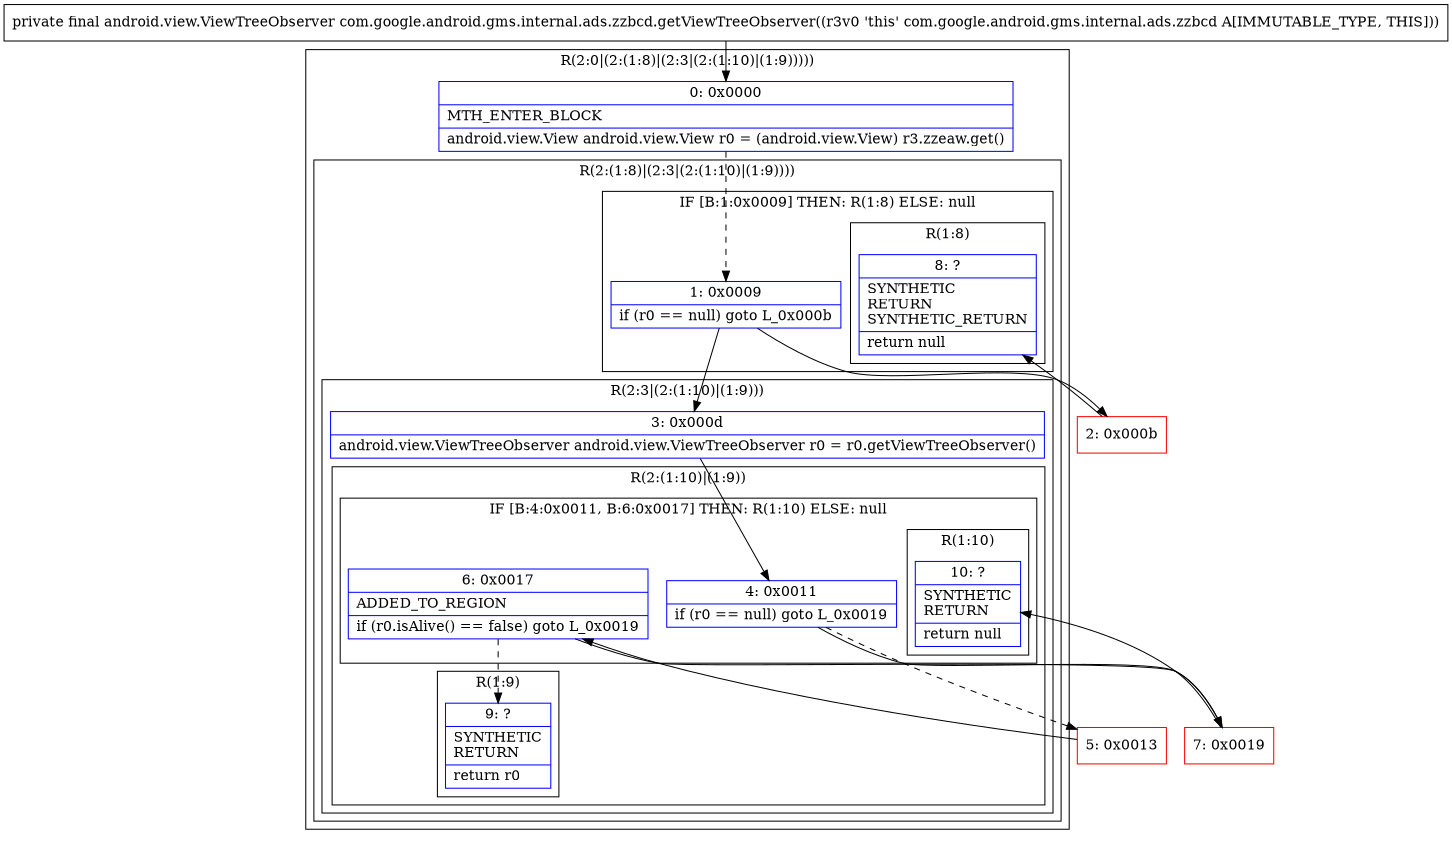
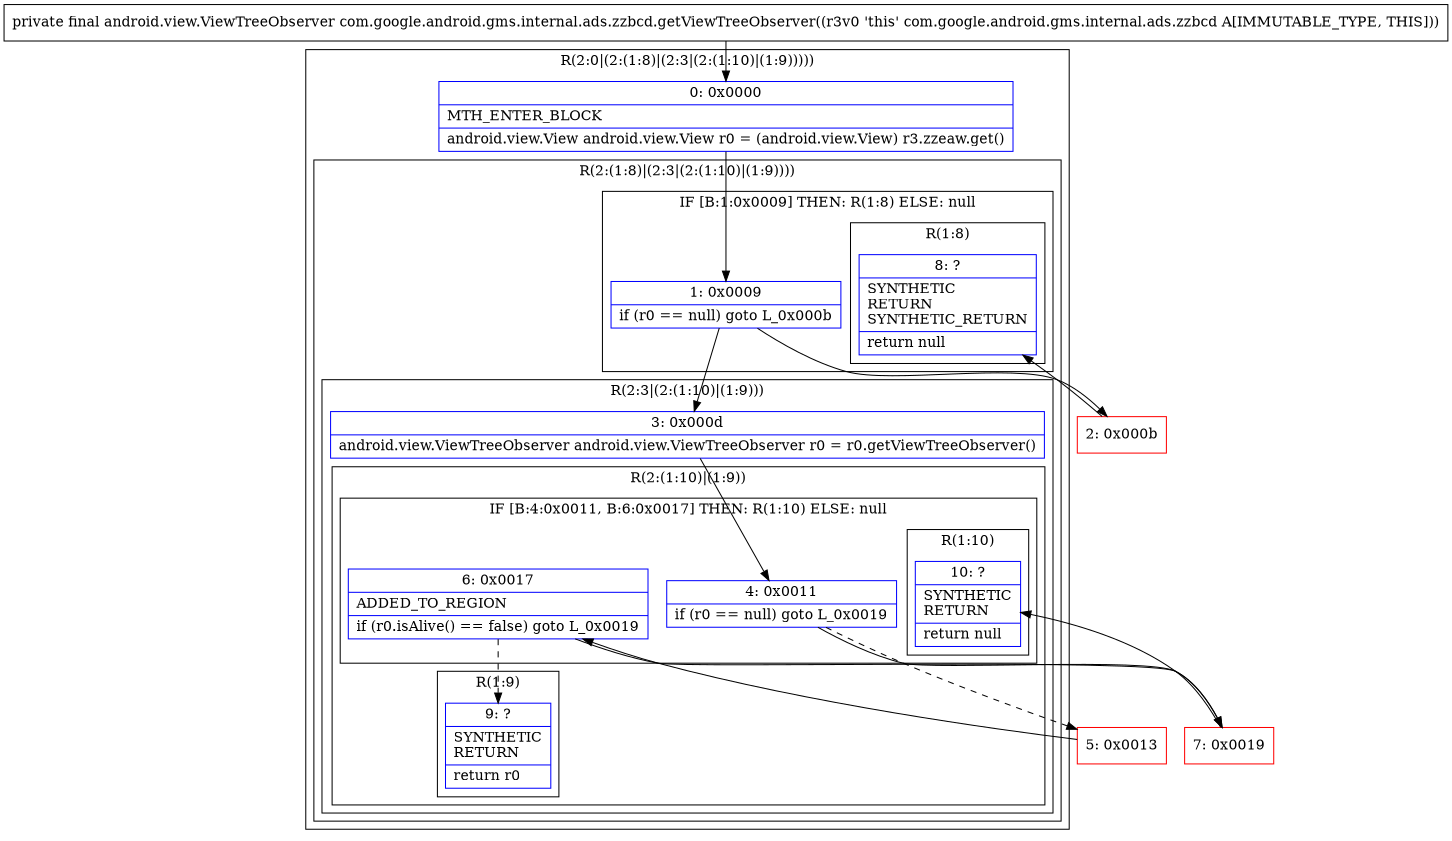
(726, 211) -> (726, 211)
